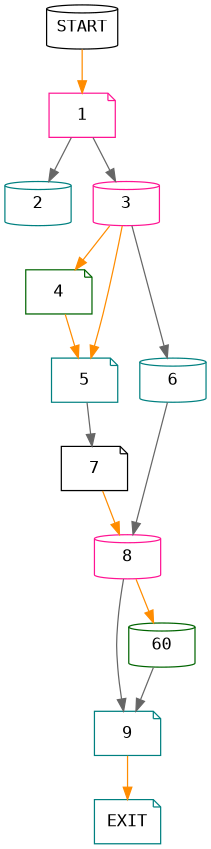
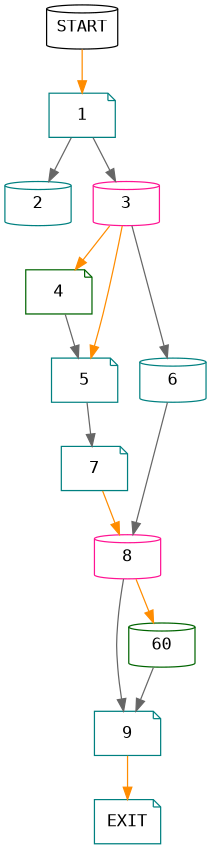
(82, 115) -> (82, 115)
(70, 330) -> (70, 330)
(94, 468) -> (94, 468)
